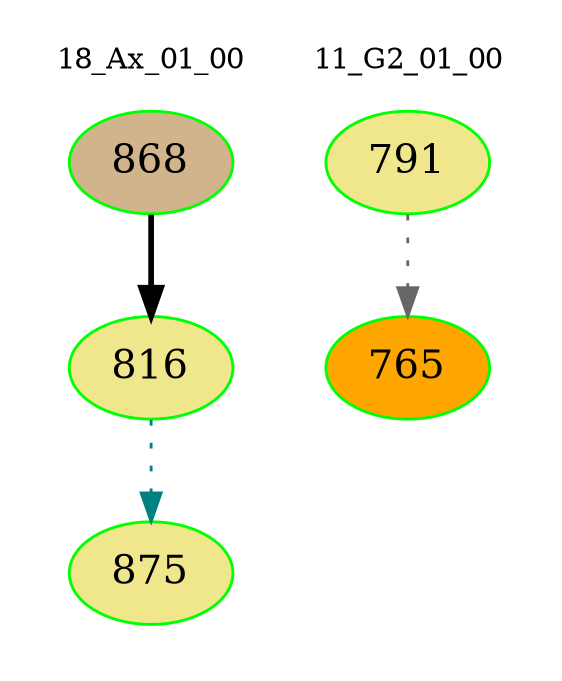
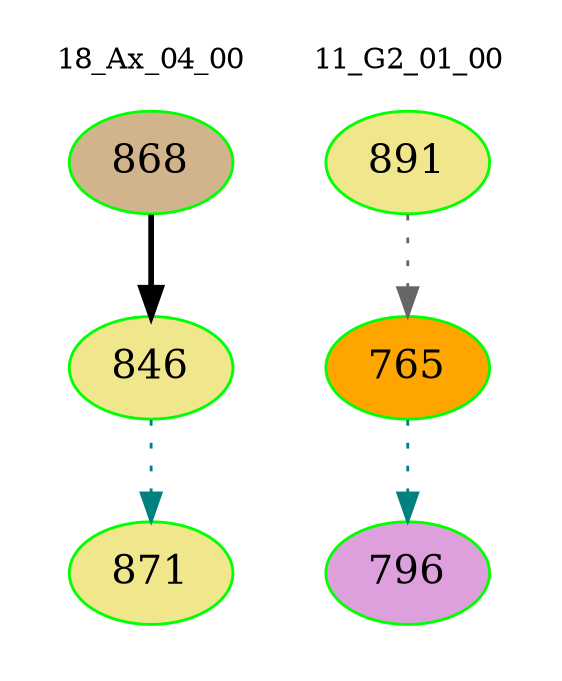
(151, 61) -> (151, 61)
(408, 163) -> (408, 163)
(151, 368) -> (151, 368)
(151, 573) -> (151, 573)
none -> (408, 573)
